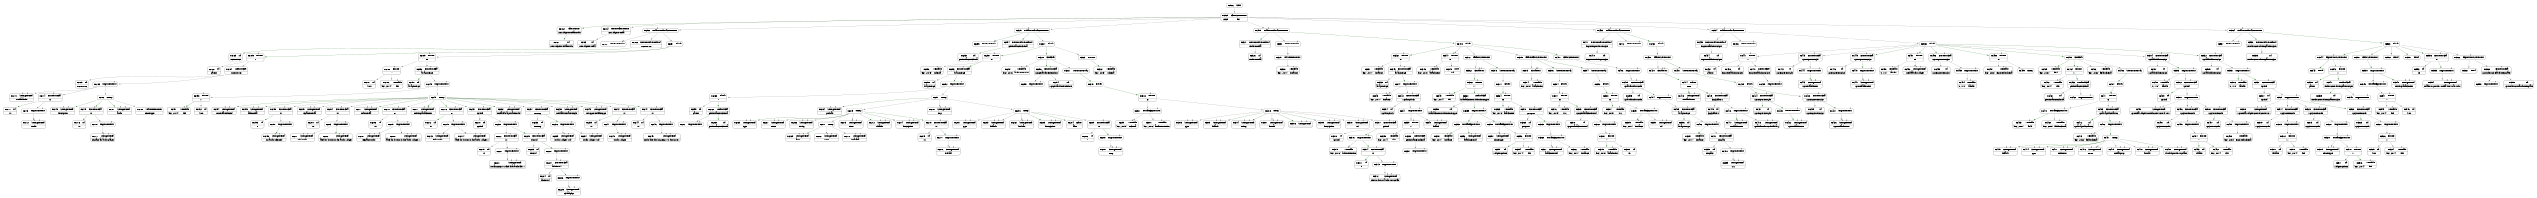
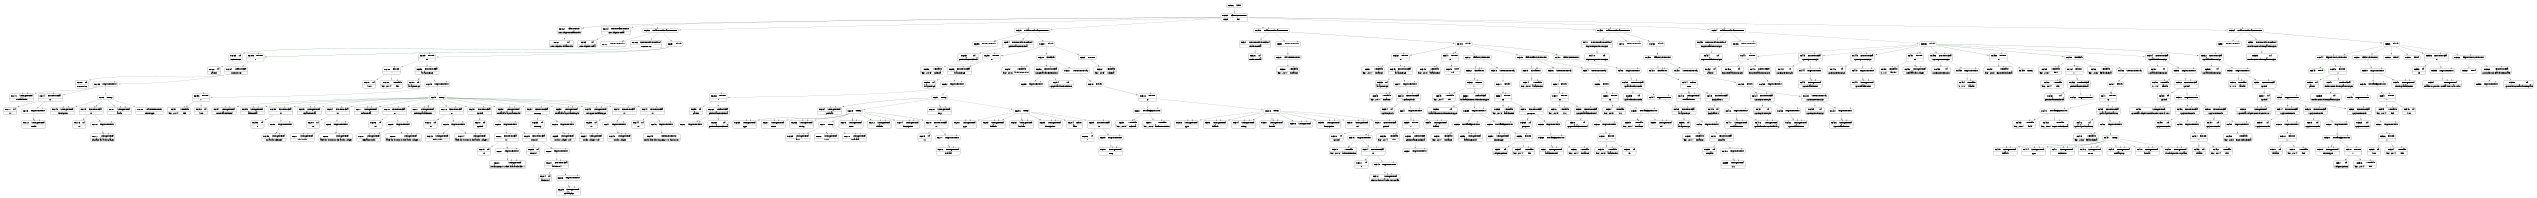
(1597, 60) -> (1597, 60)
(722, 96) -> (722, 96)
(1819, 96) -> (1819, 96)
(1793, 111) -> (1793, 111)
(567, 113) -> (567, 113)
(2060, 127) -> (2060, 127)
(669, 136) -> (669, 136)
